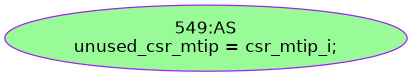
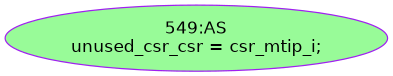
(206, 38) -> (196, 38)
